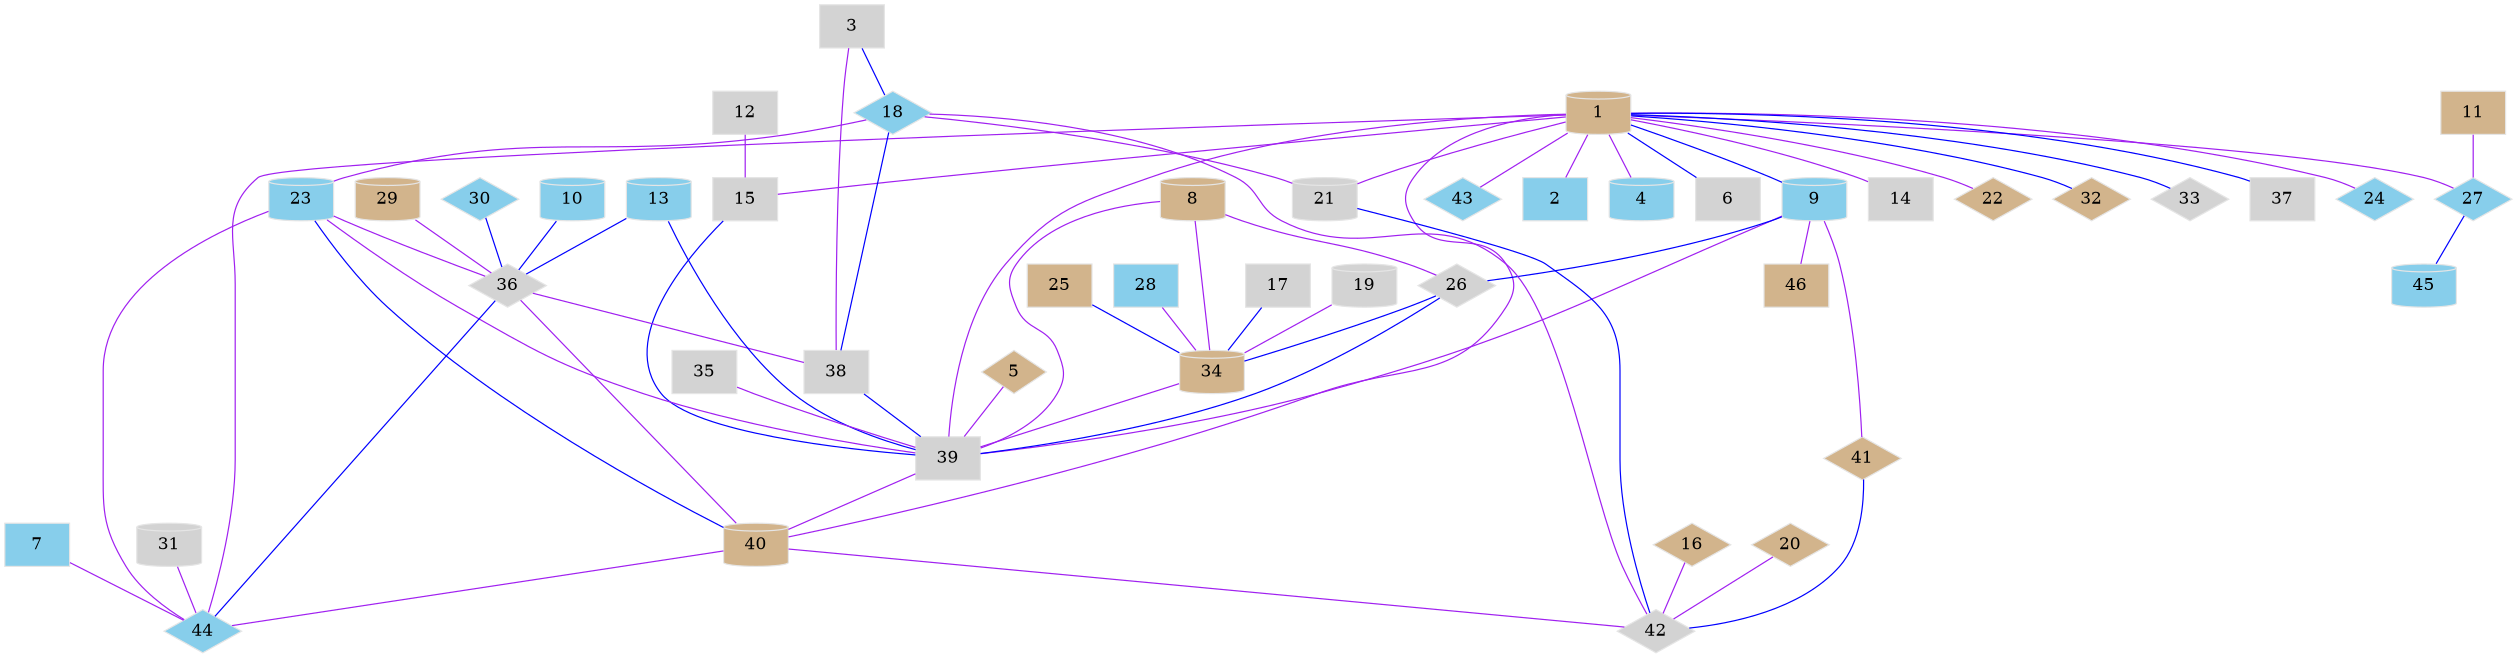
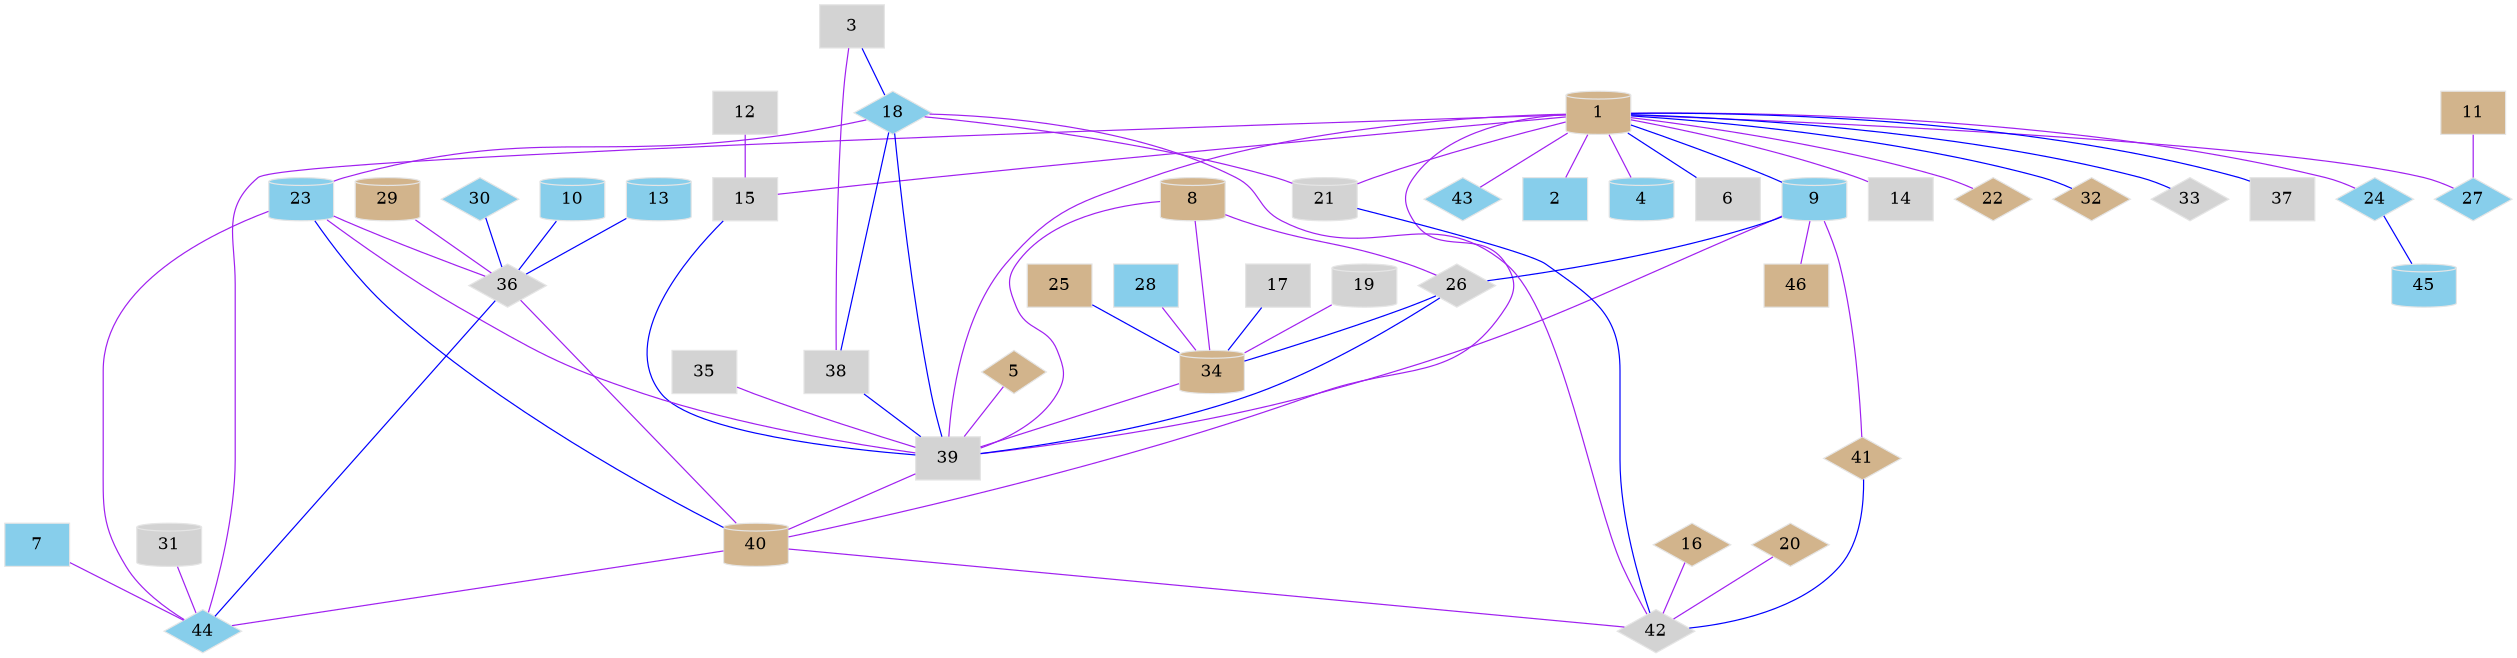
(2450, 240) -> (2398, 240)
(668, 328) -> none
(765, 367) -> (913, 286)
